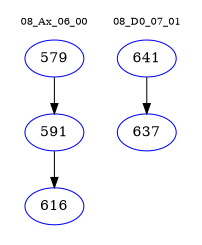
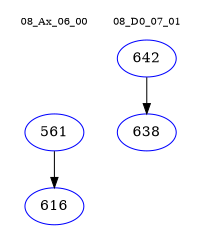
(54, 59) -> none
(147, 59) -> (147, 59)
(54, 132) -> (54, 132)
(147, 132) -> (147, 132)
